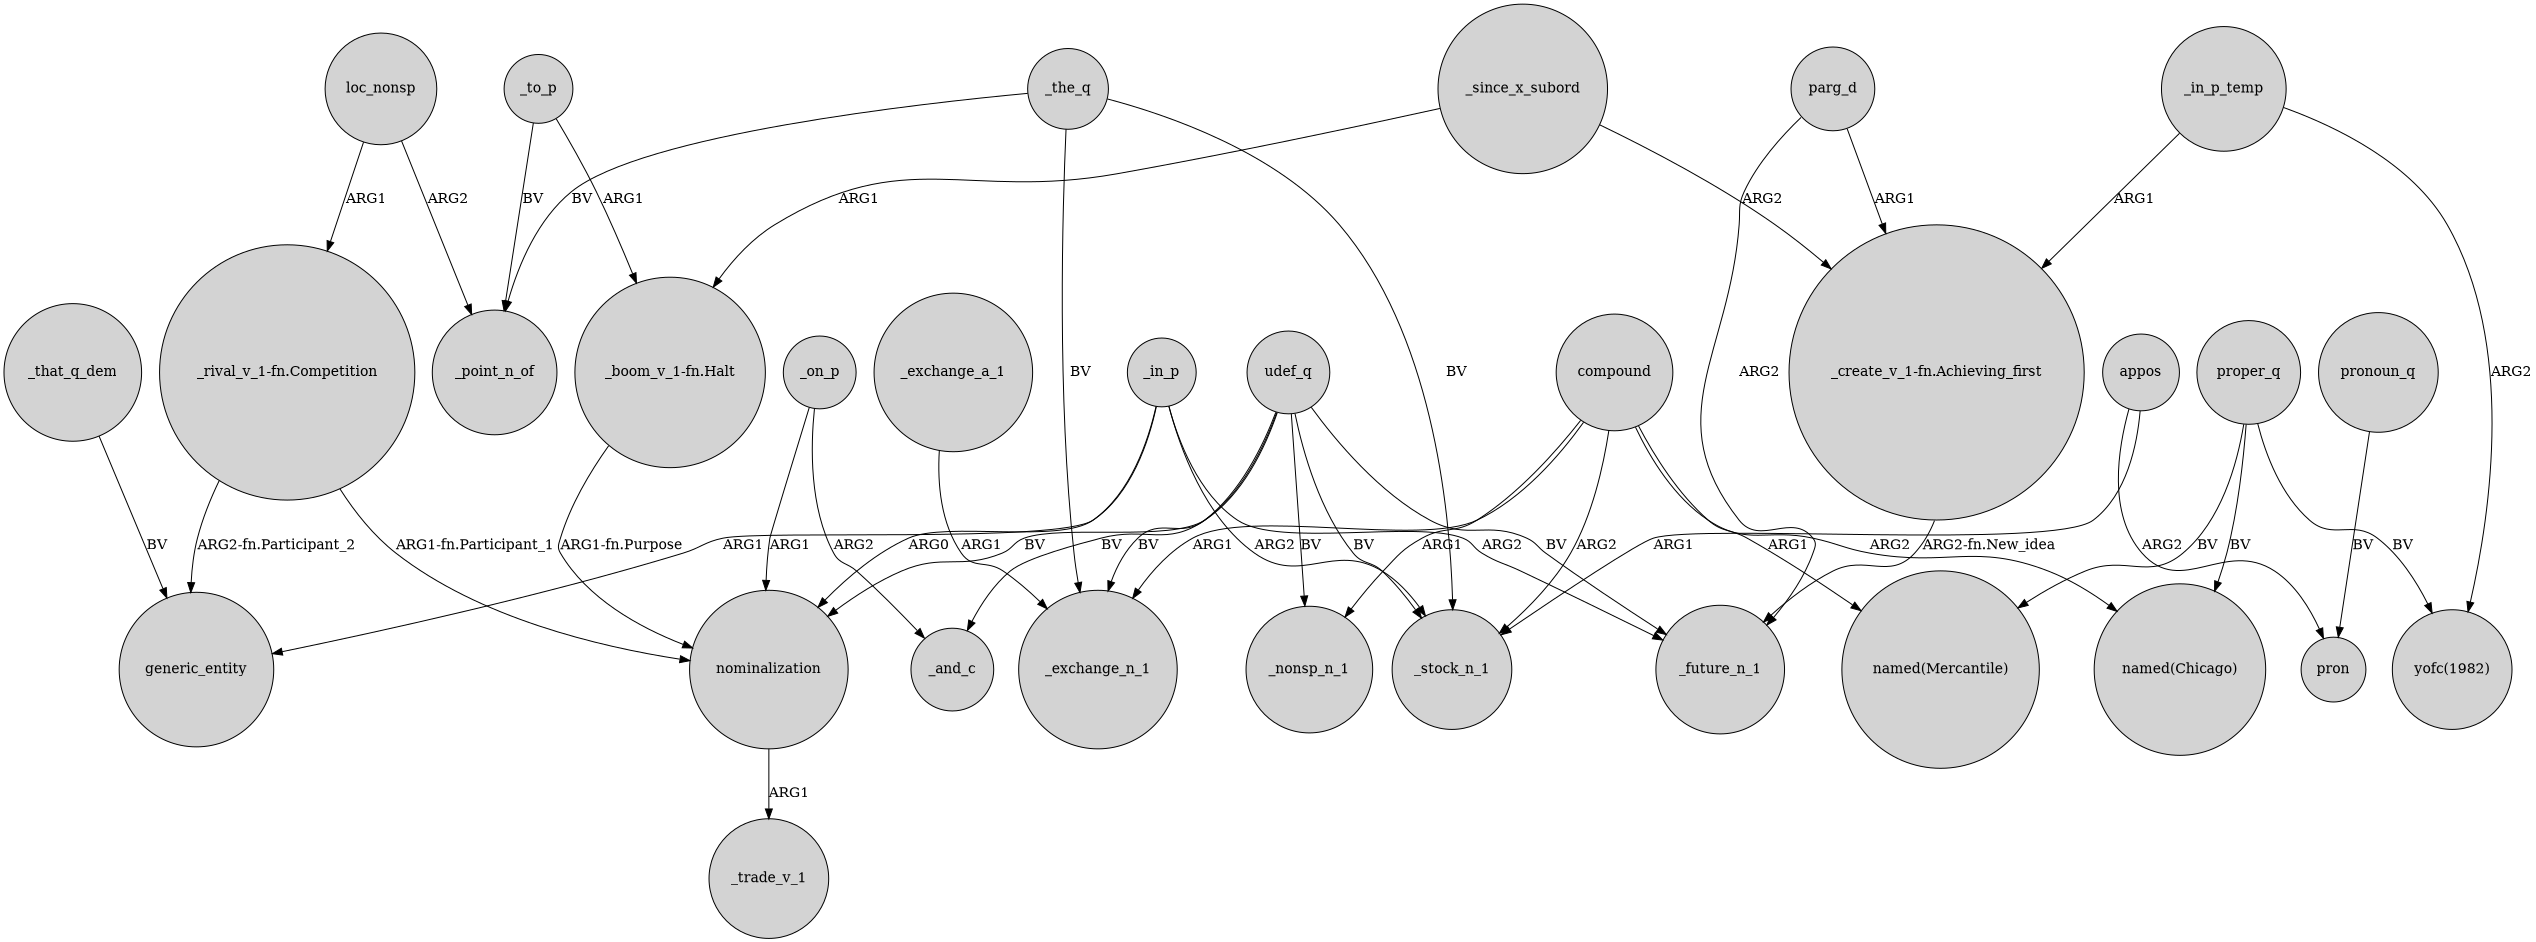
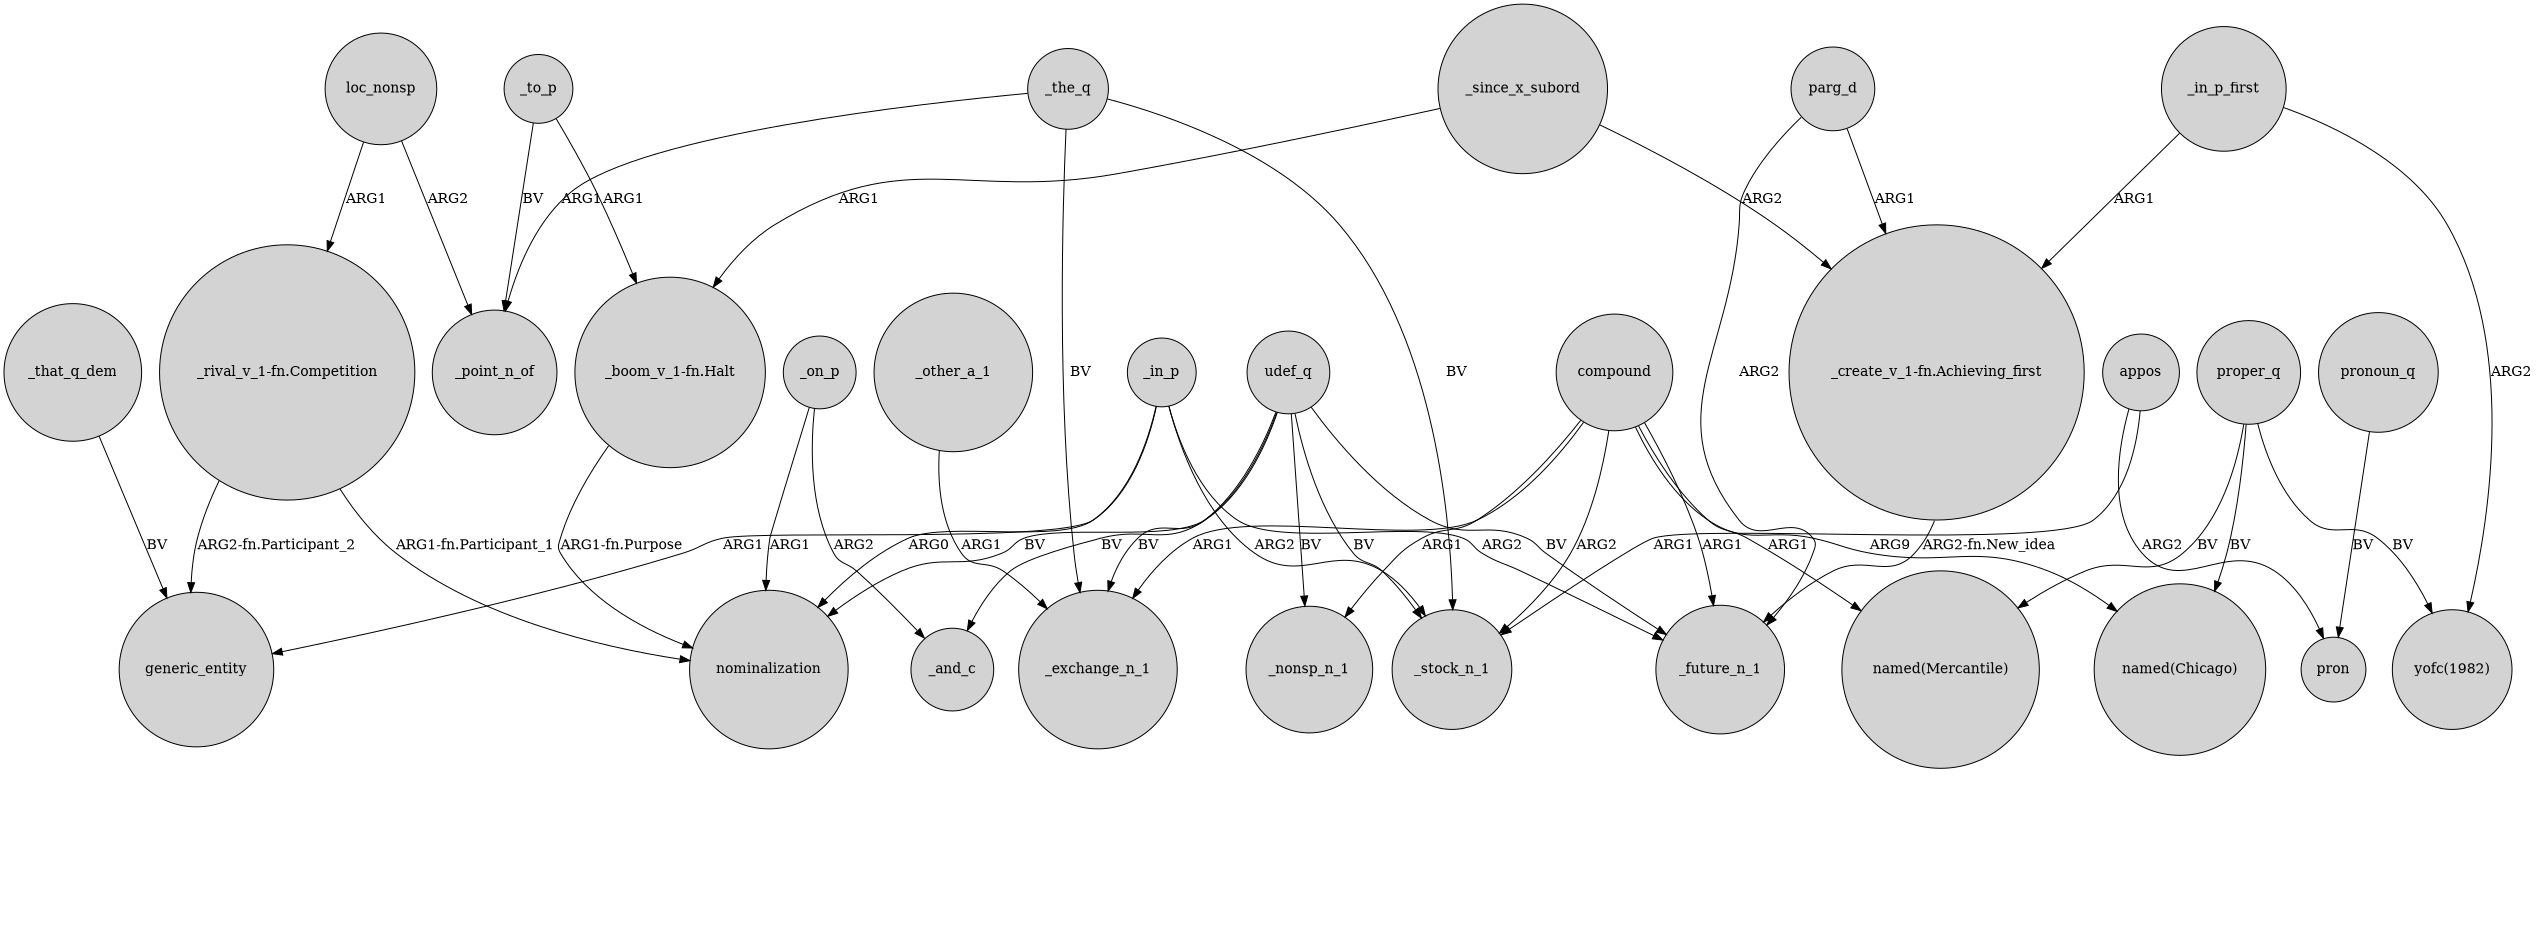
(2224, 89) -> (2224, 89)
(582, 199) -> (582, 199)
(953, 372) -> (953, 372)
none -> (1690, 515)
(1890, 546) -> (1890, 546)
(769, 879) -> none
